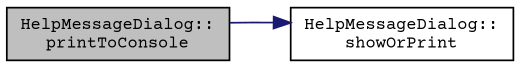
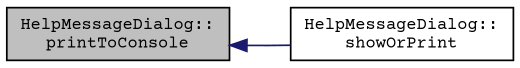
(252, 23) -> (269, 45)
